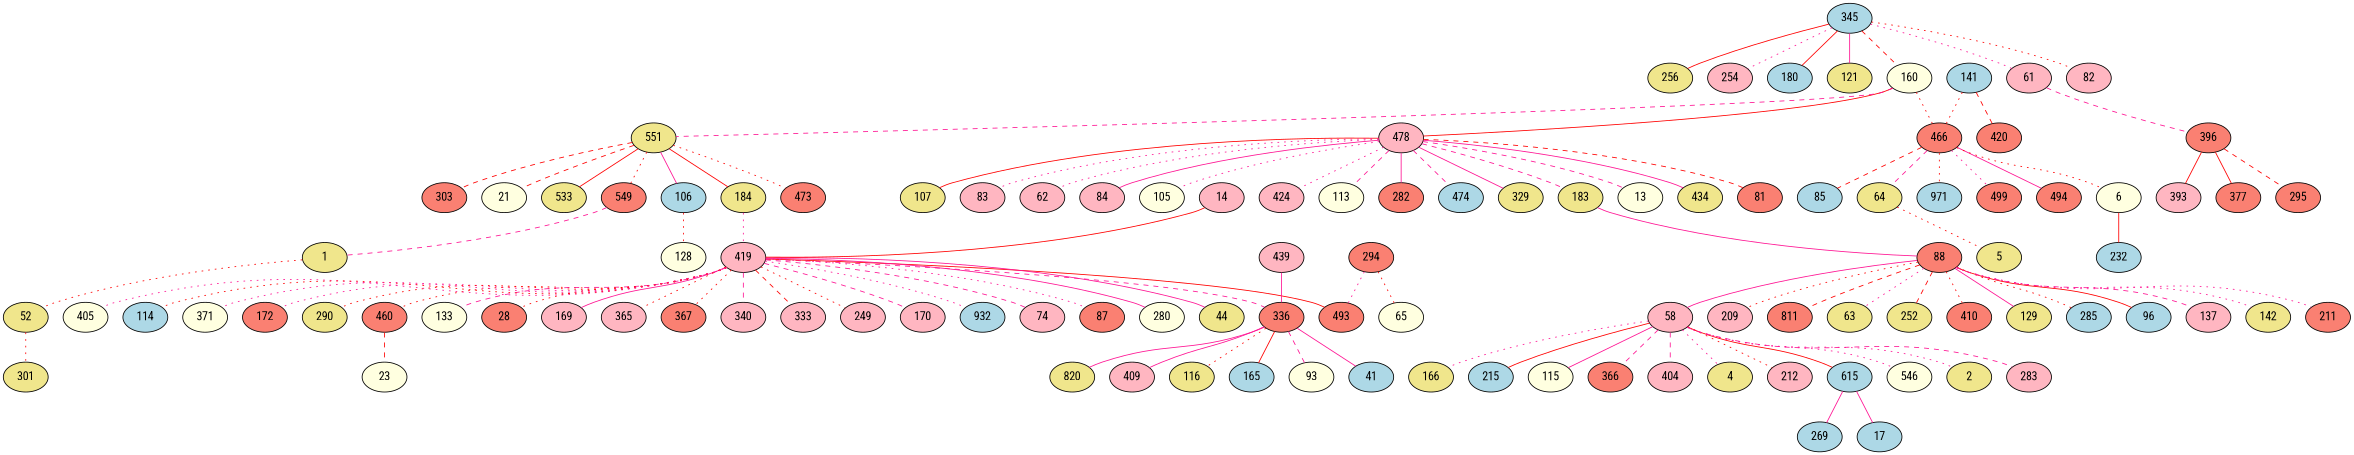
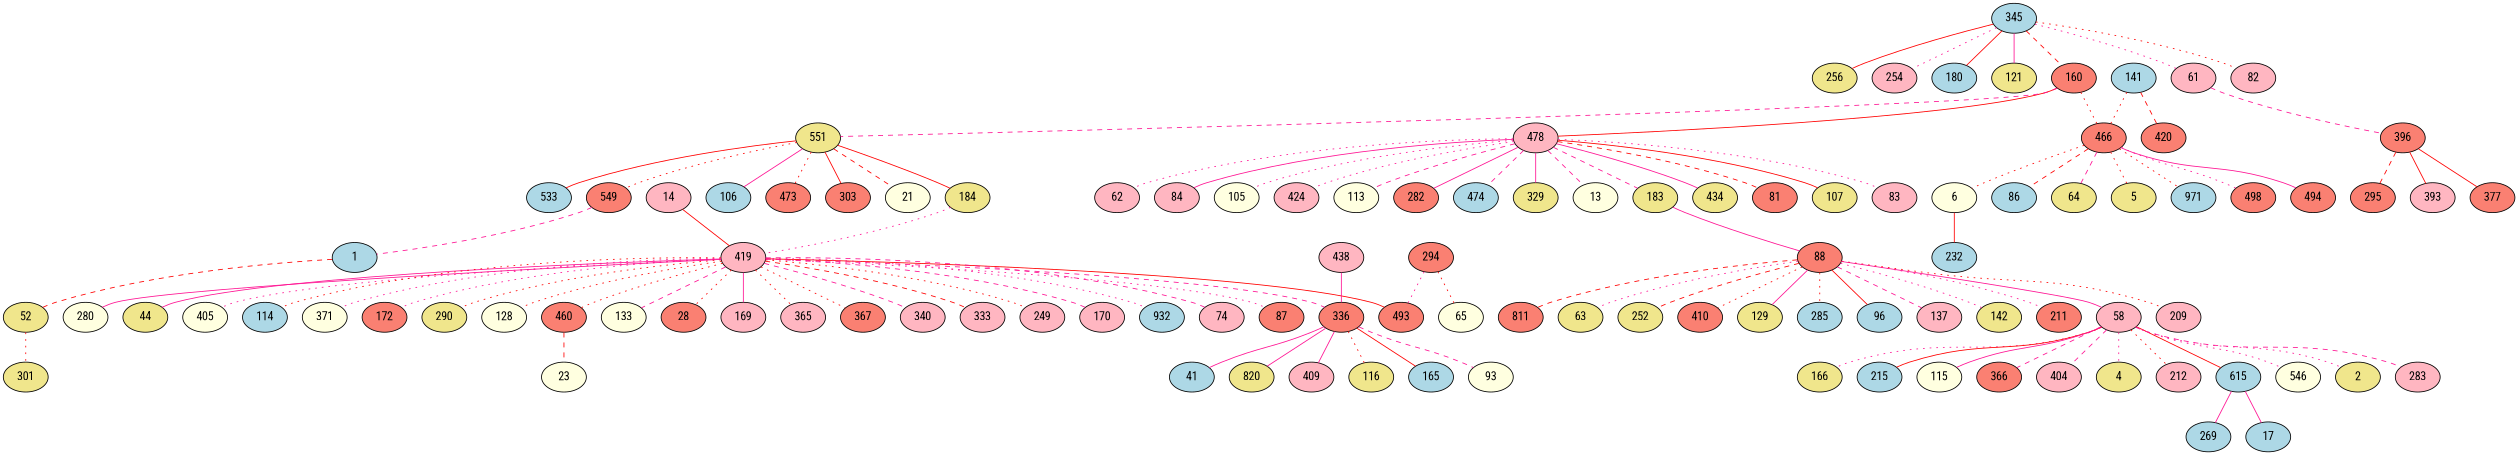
(1909, 78) -> (2074, 78)
(546, 161) -> (833, 168)
(564, 198) -> (549, 198)
(1820, 198) -> (2014, 198)
(1999, 198) -> (2253, 198)
(684, 228) -> (620, 279)
(1939, 228) -> (2119, 168)
(325, 257) -> (355, 257)
(1282, 257) -> (1341, 257)
(171, 276) -> (186, 274)
